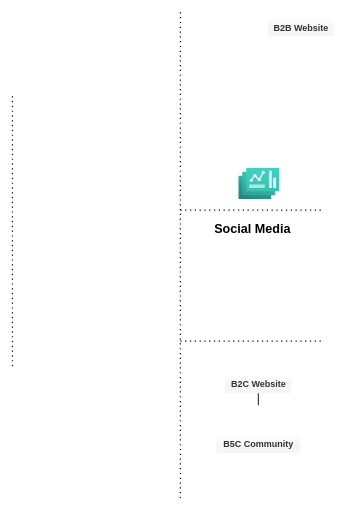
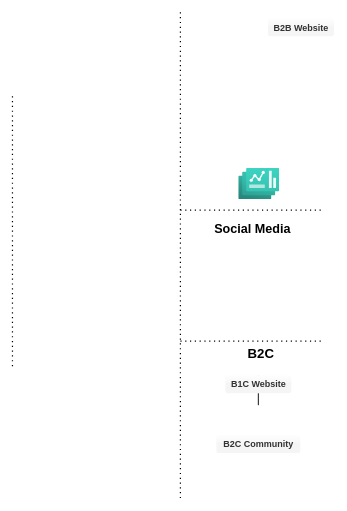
none -> (261, 354)
(259, 384) -> (259, 384)
(259, 444) -> (259, 444)
